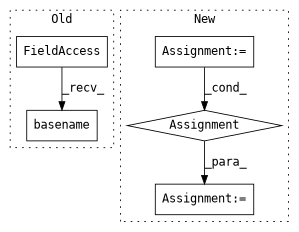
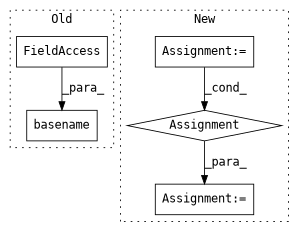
(83, 89) -> (83, 89)
